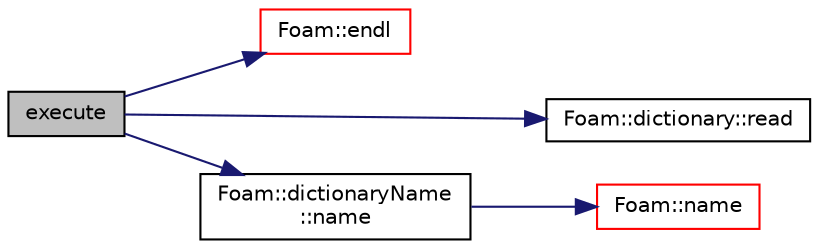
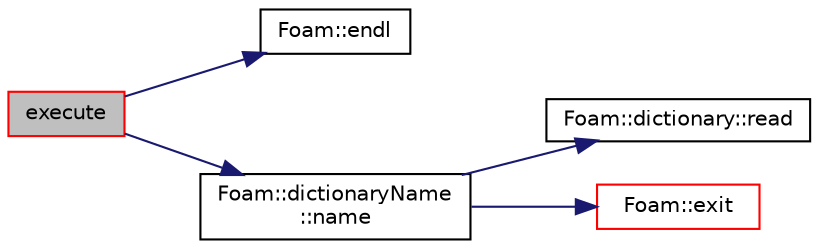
(335, 32) -> (335, 32)
(66, 114) -> (66, 114)
(325, 117) -> (519, 160)
(678, 207) -> (678, 207)
